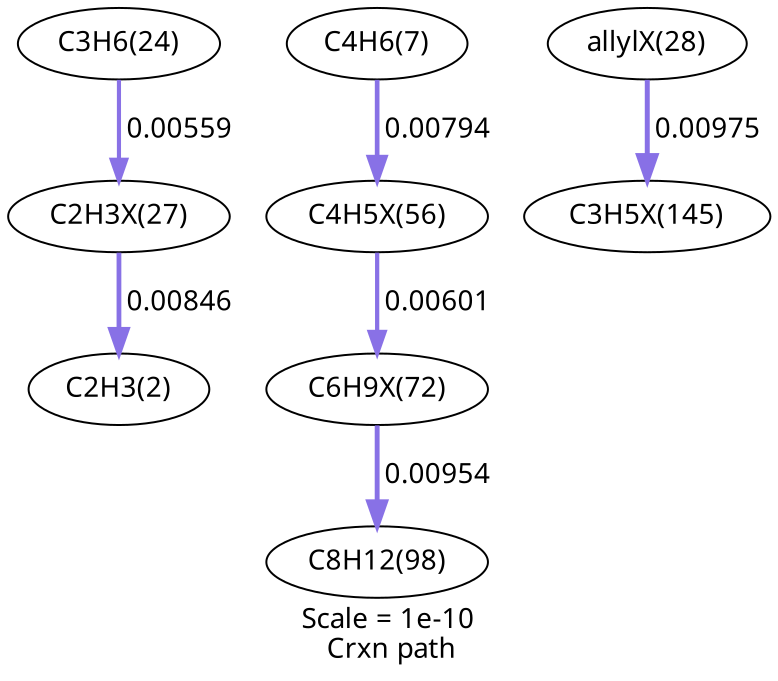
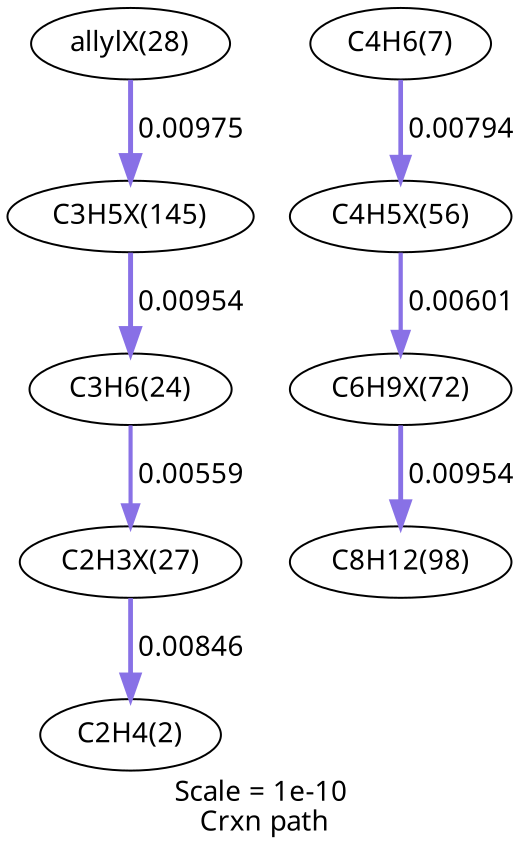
none -> (131, 291)
(119, 389) -> (131, 735)
